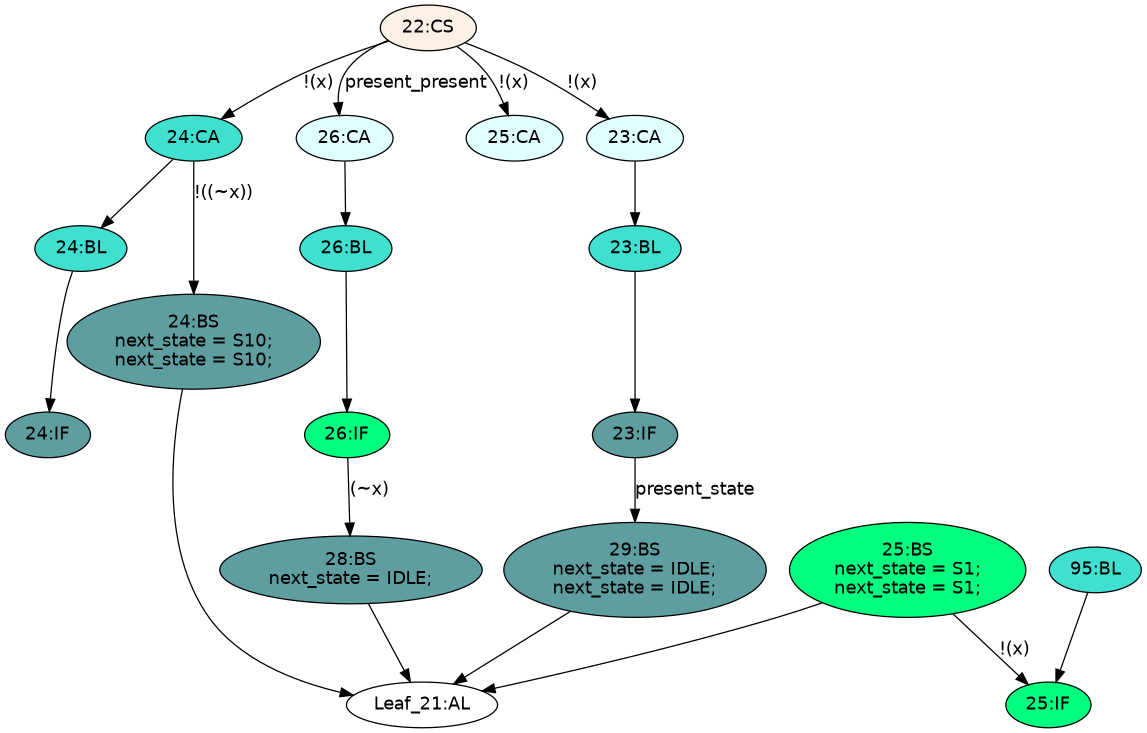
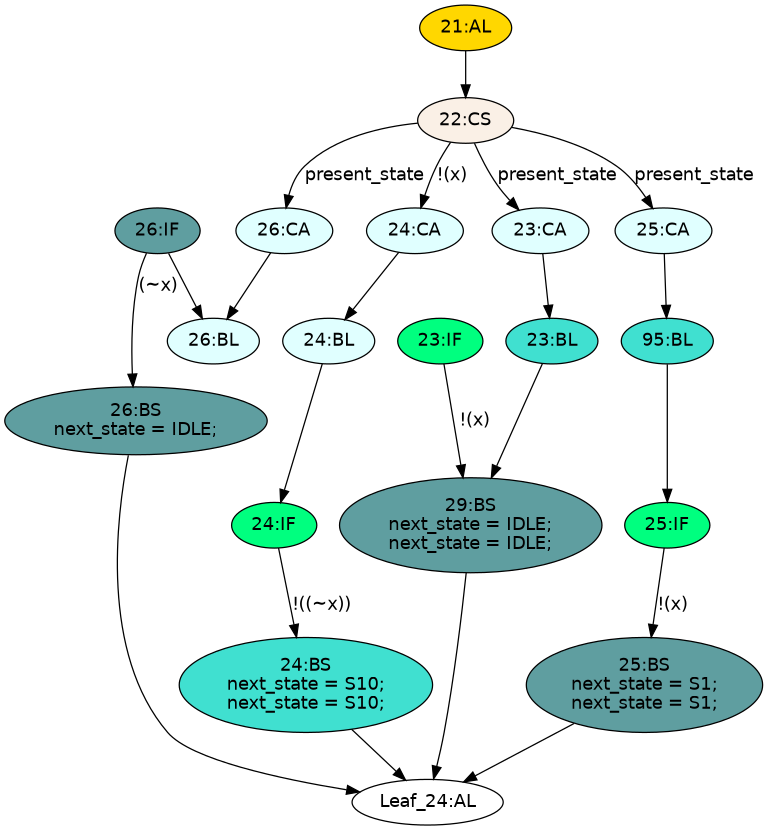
none -> (466, 28)
(416, 83) -> (364, 176)
(514, 83) -> (694, 176)
(582, 83) -> (557, 176)
(194, 138) -> (415, 231)
(194, 221) -> (286, 586)
(81, 249) -> (329, 341)
(346, 249) -> (213, 341)
none -> (665, 280)
(347, 335) -> (182, 280)
(635, 335) -> (520, 415)
(194, 342) -> (306, 685)
(48, 435) -> (274, 525)
(347, 435) -> (158, 231)
(635, 435) -> (440, 341)
(695, 490) -> (475, 421)
(351, 570) -> (136, 421)
(908, 570) -> (644, 685)
(986, 645) -> (659, 586)
(422, 705) -> (428, 802)
